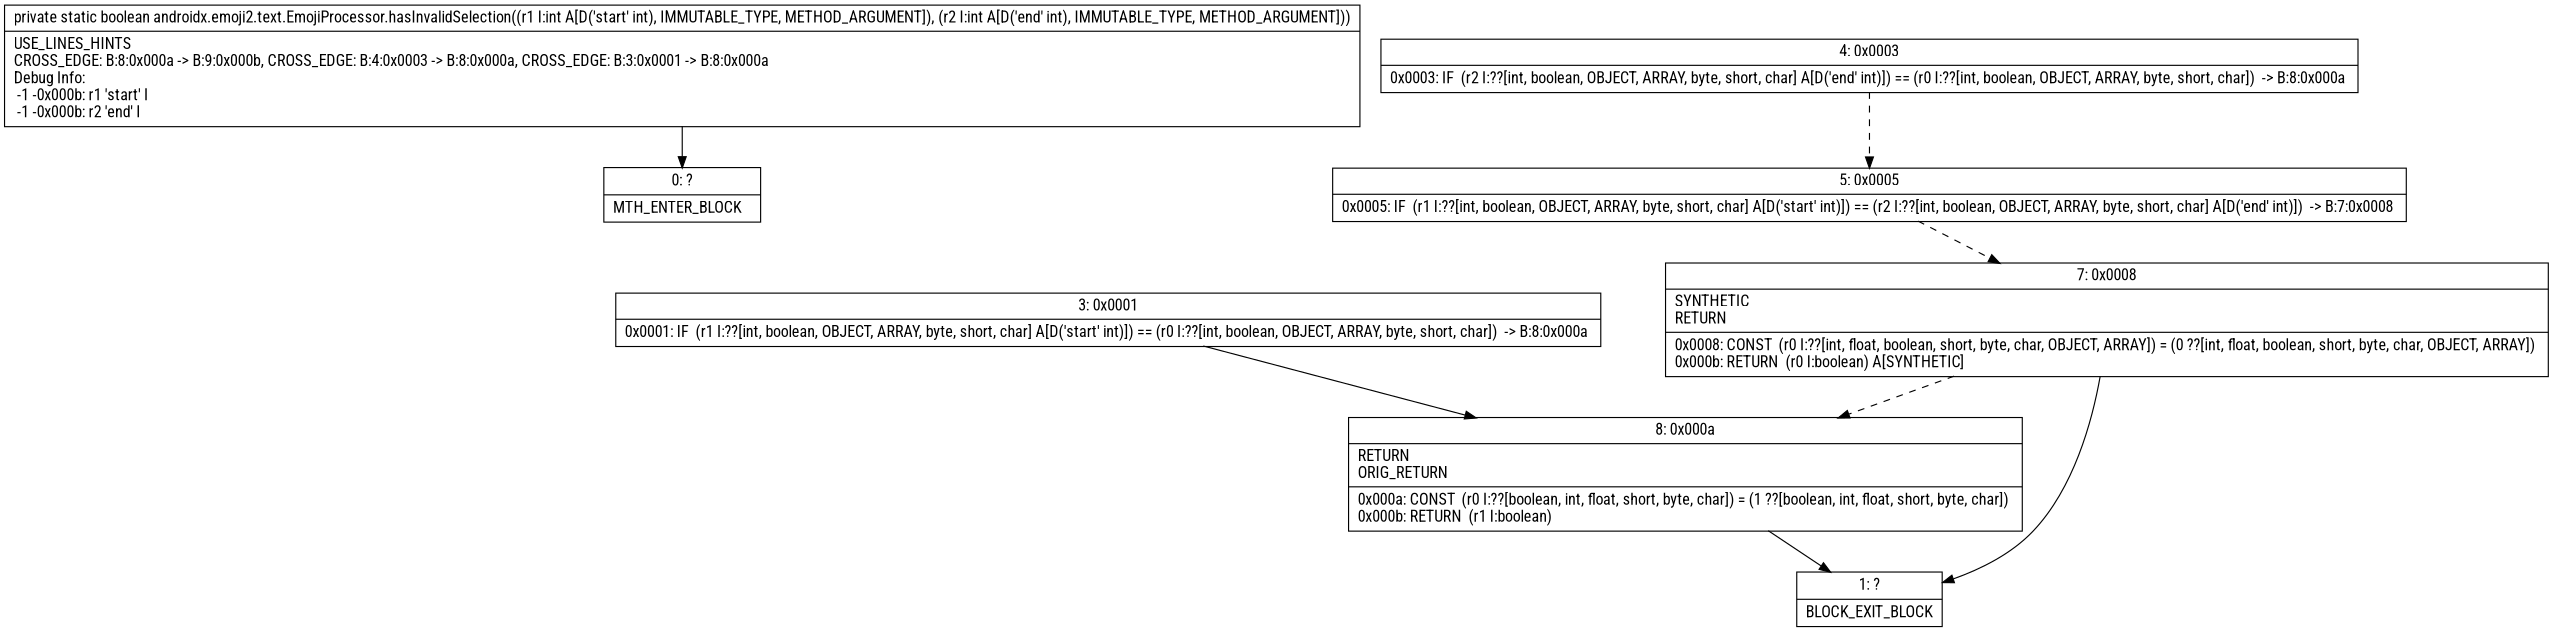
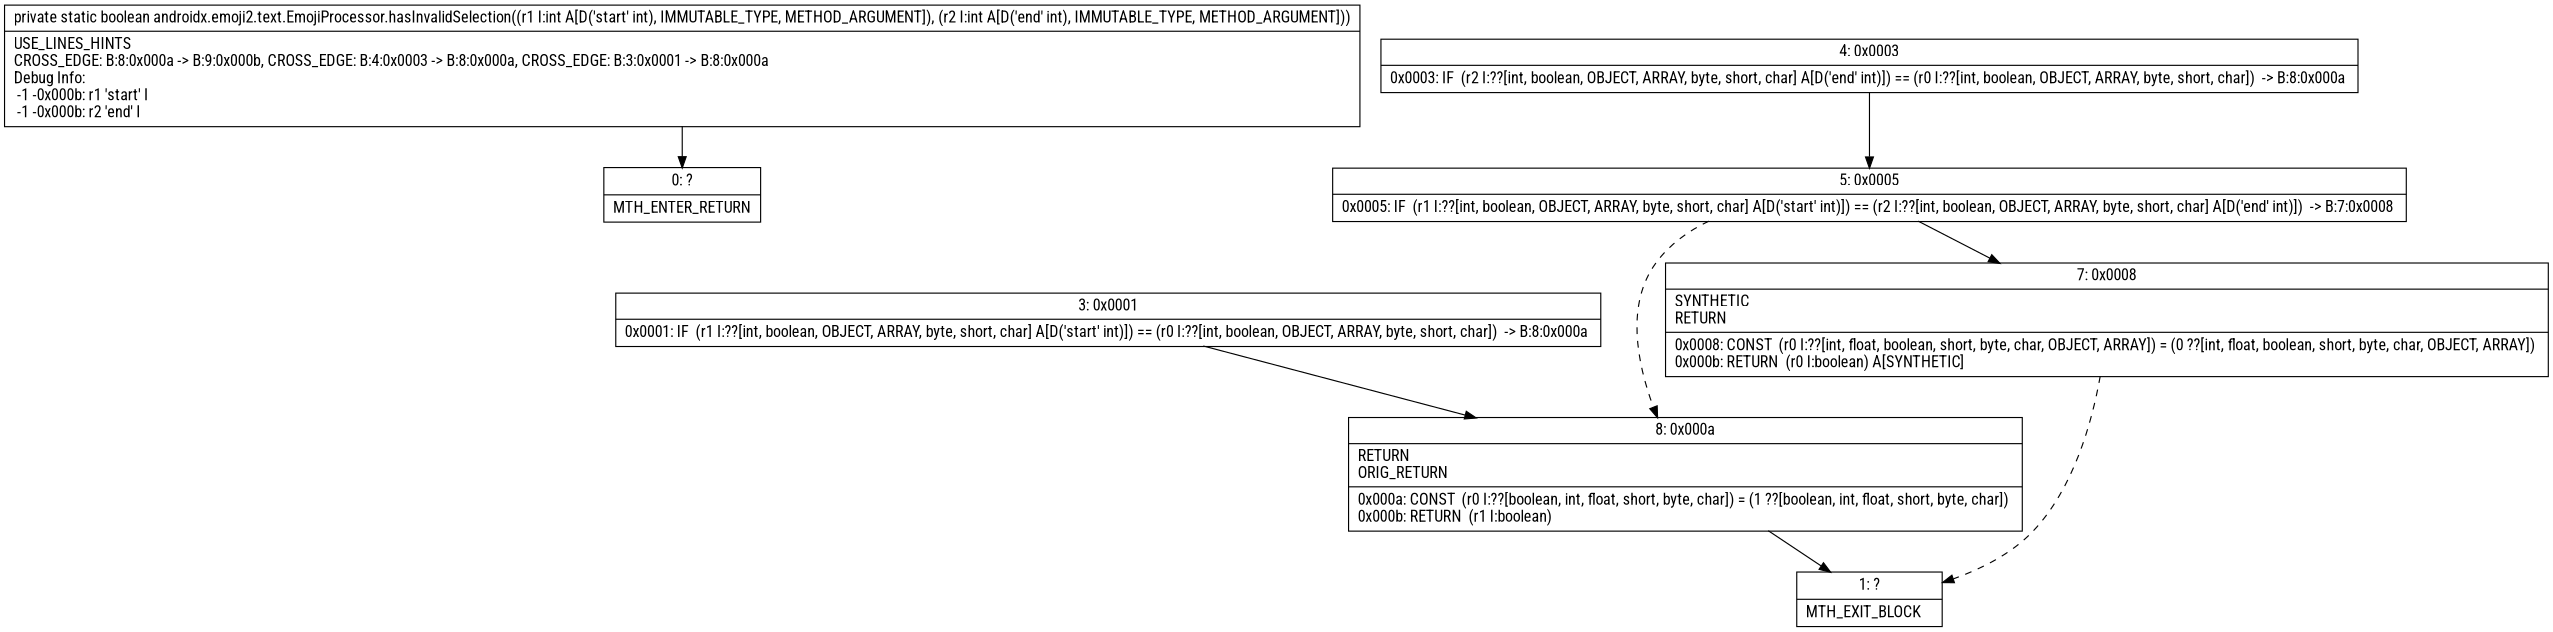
(1869, 124) -> (1869, 124)
(678, 208) -> (682, 208)
(1954, 240) -> (1954, 240)
(1901, 395) -> (1640, 300)
(2056, 500) -> (2056, 500)
(1869, 612) -> (1864, 612)
